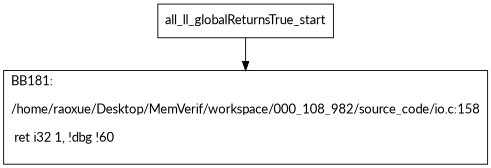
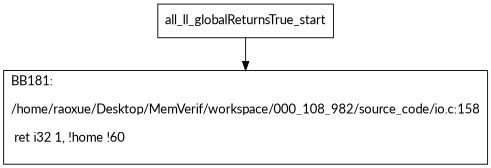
(63, 138) -> (68, 138)
